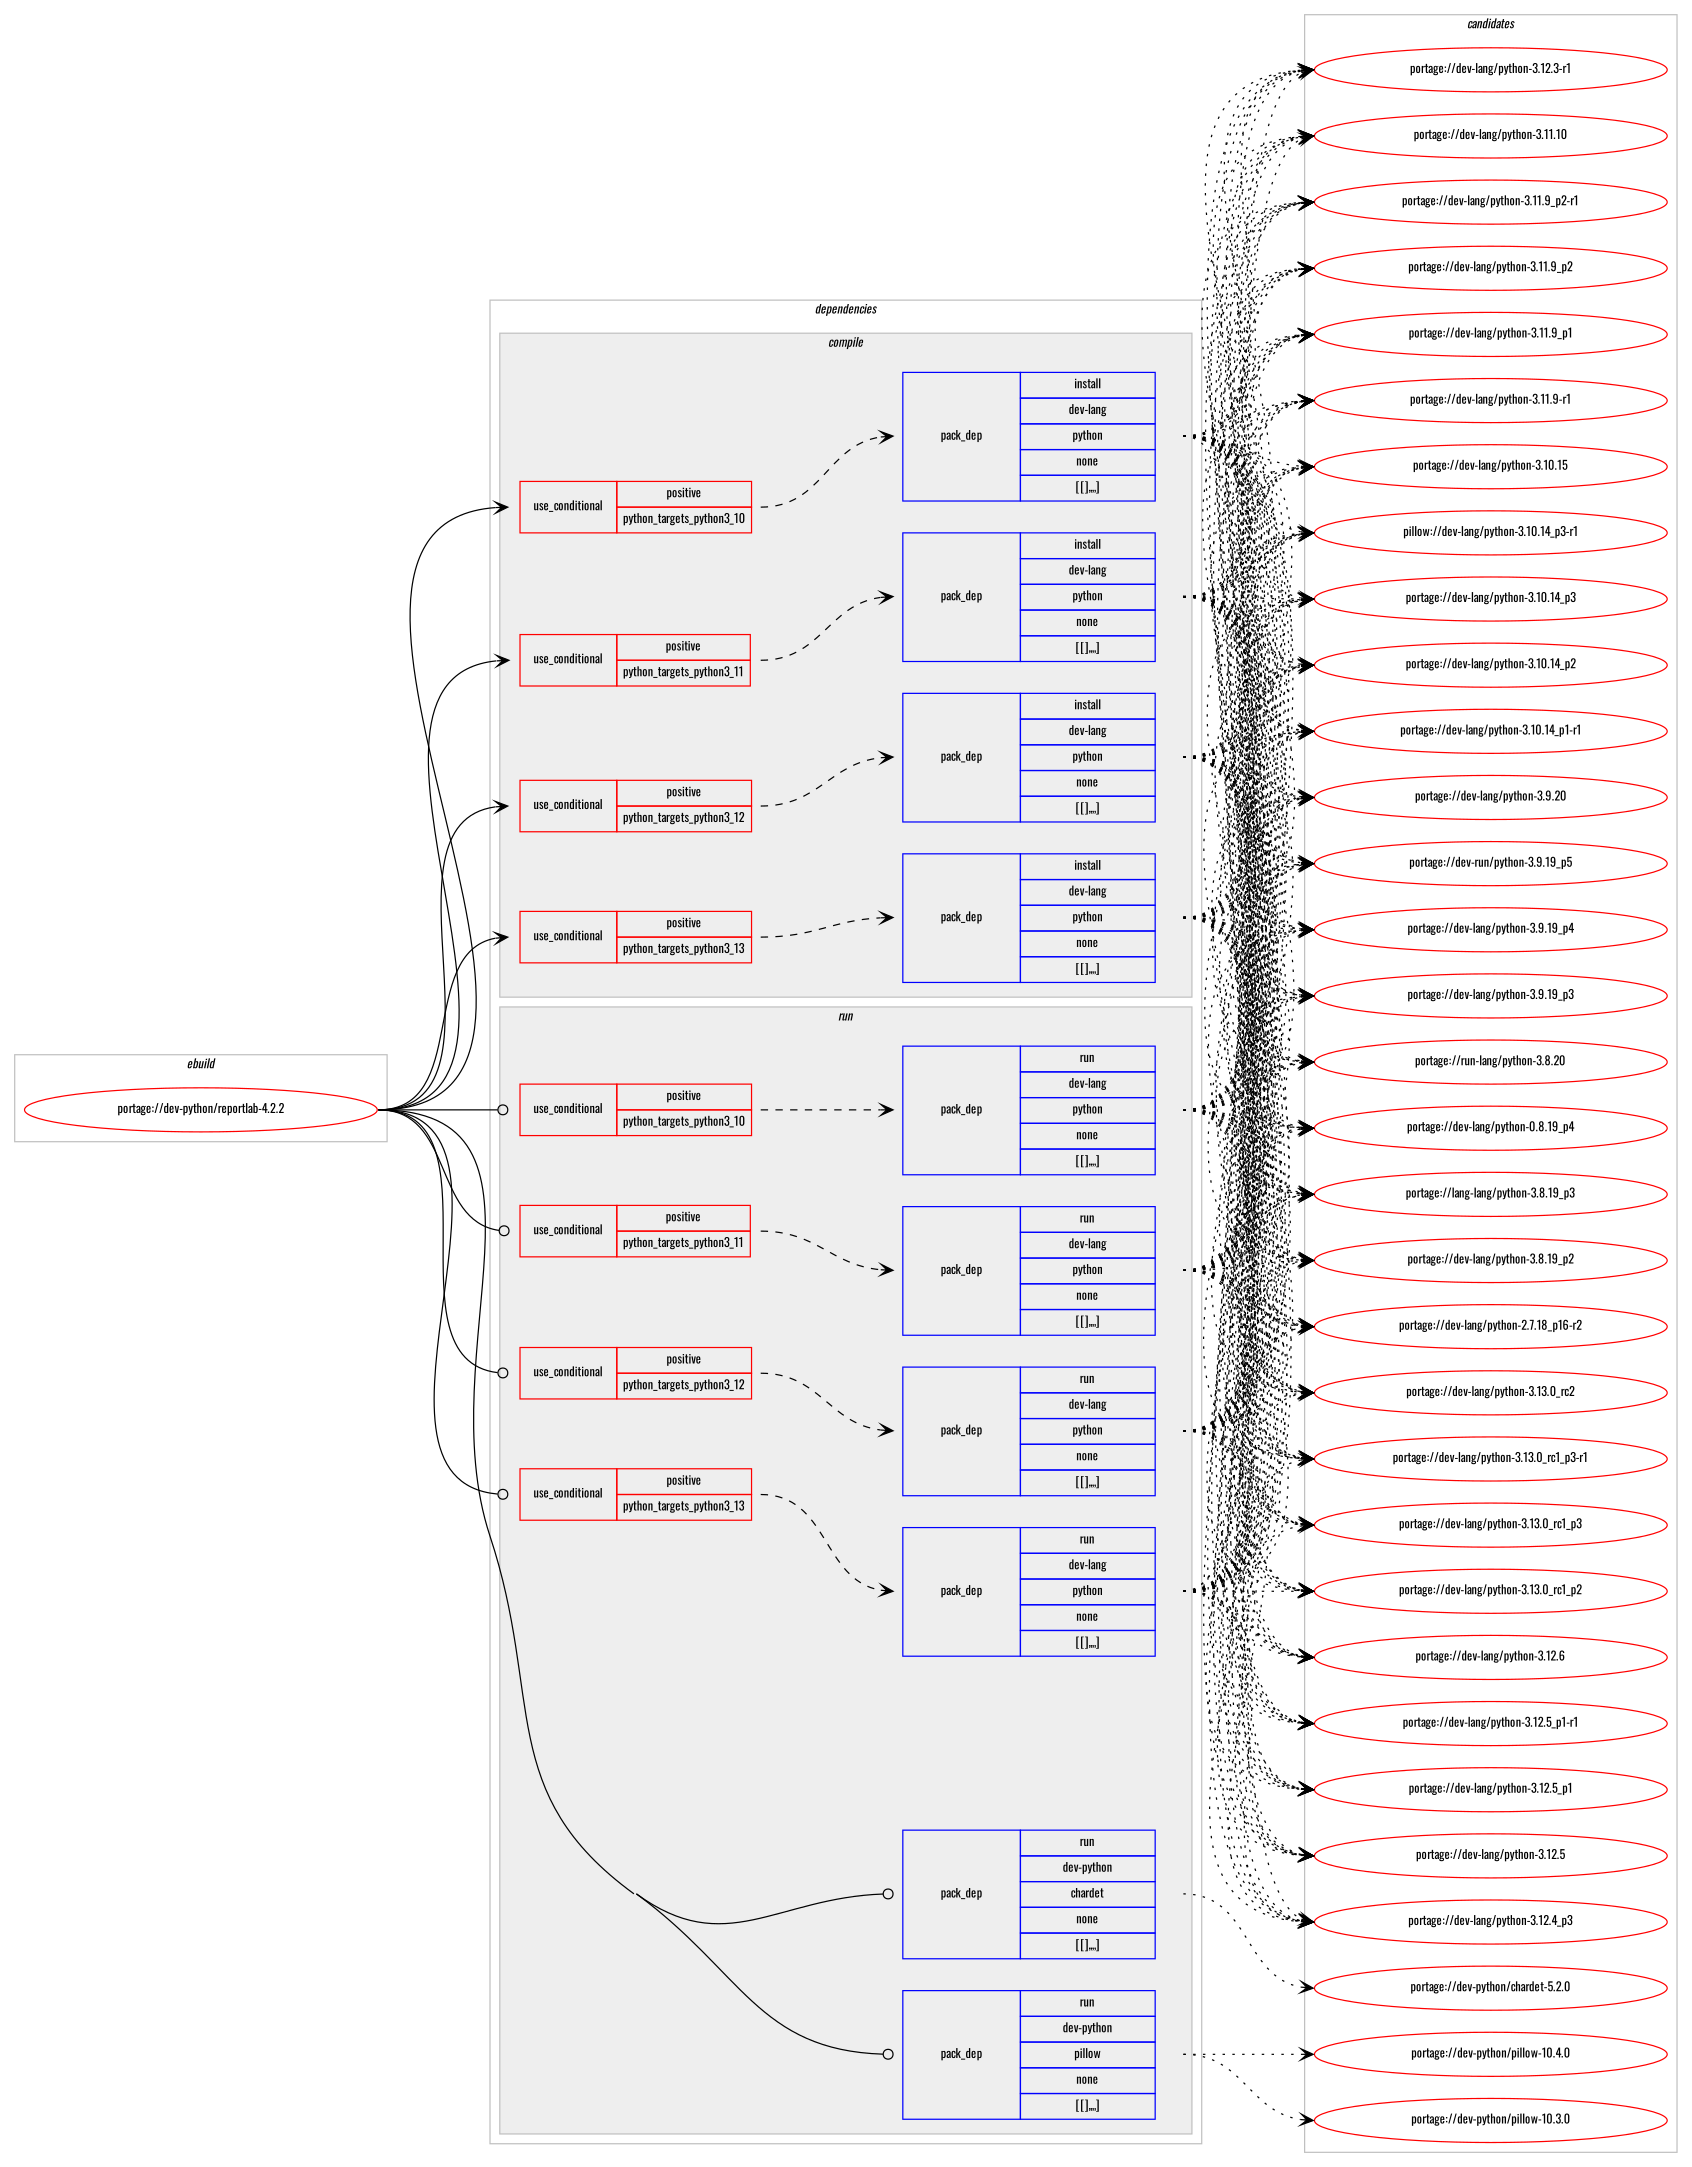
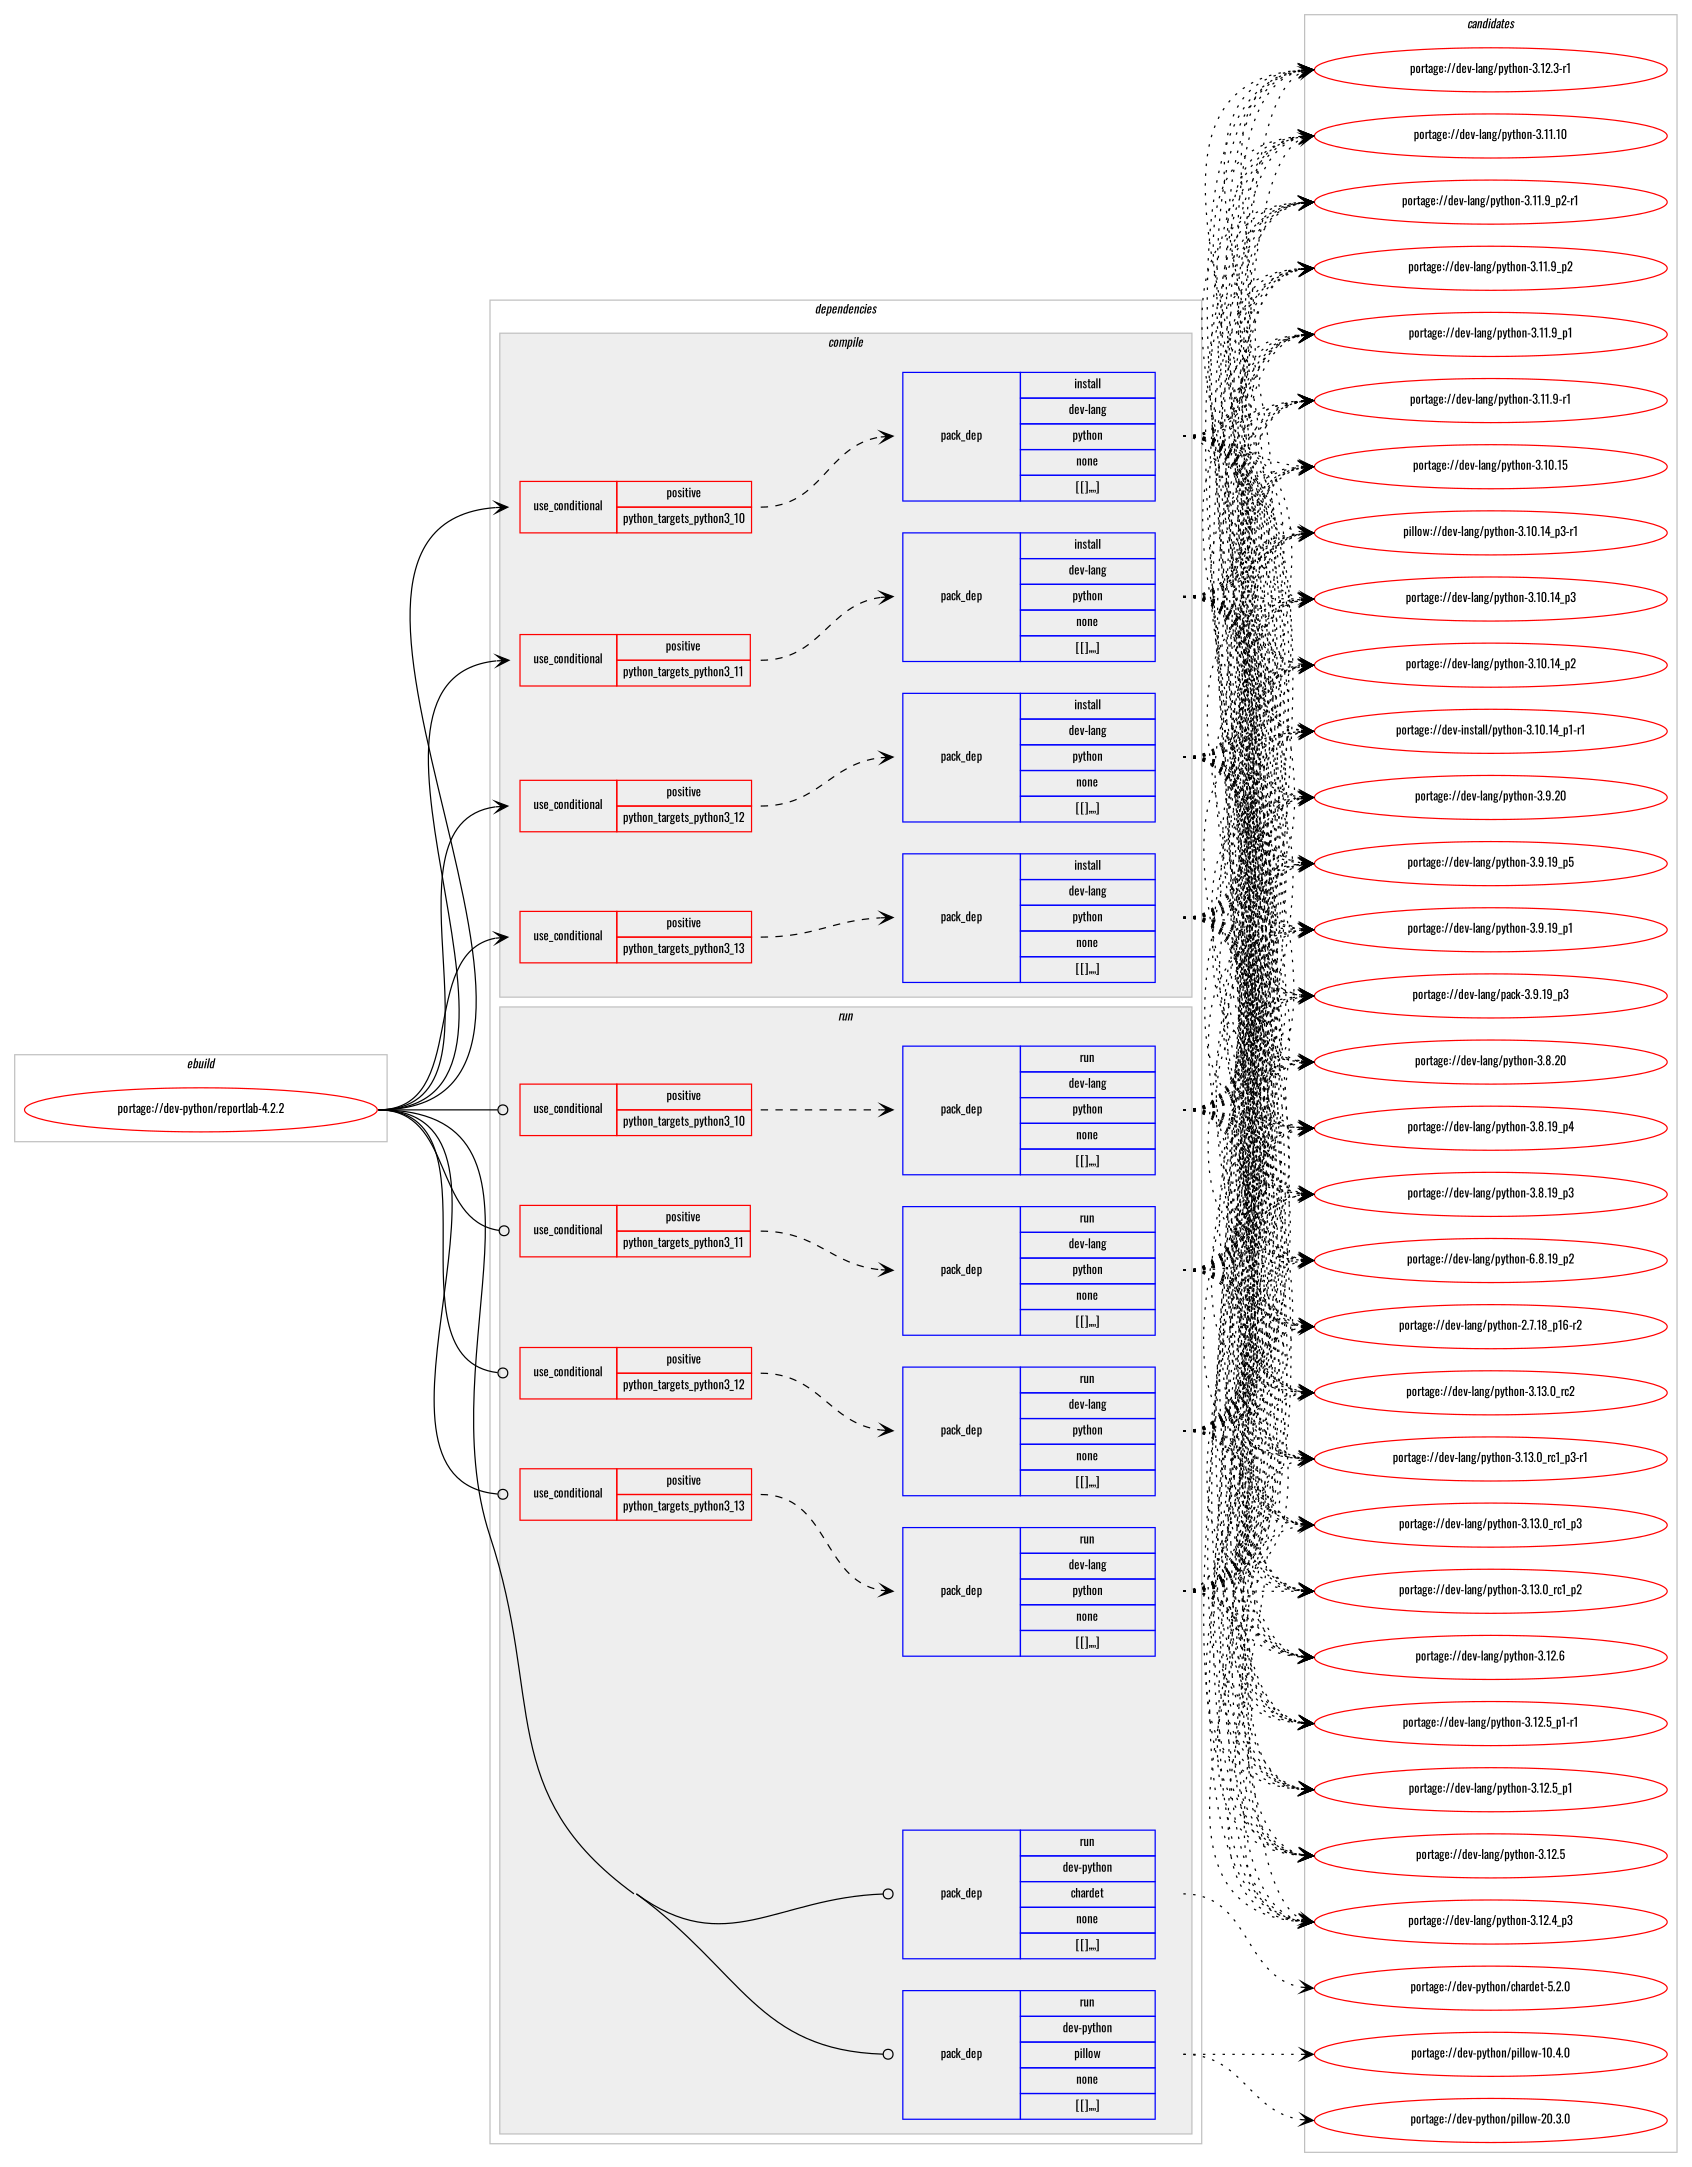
(1491, 731) -> (1491, 731)
(1491, 864) -> (1491, 864)
(1491, 930) -> (1491, 930)
(1491, 996) -> (1491, 996)
(1491, 1062) -> (1491, 1062)
(1491, 1128) -> (1491, 1128)
(1491, 1194) -> (1491, 1194)
(1491, 1261) -> (1491, 1261)
(1491, 2120) -> (1491, 2120)
